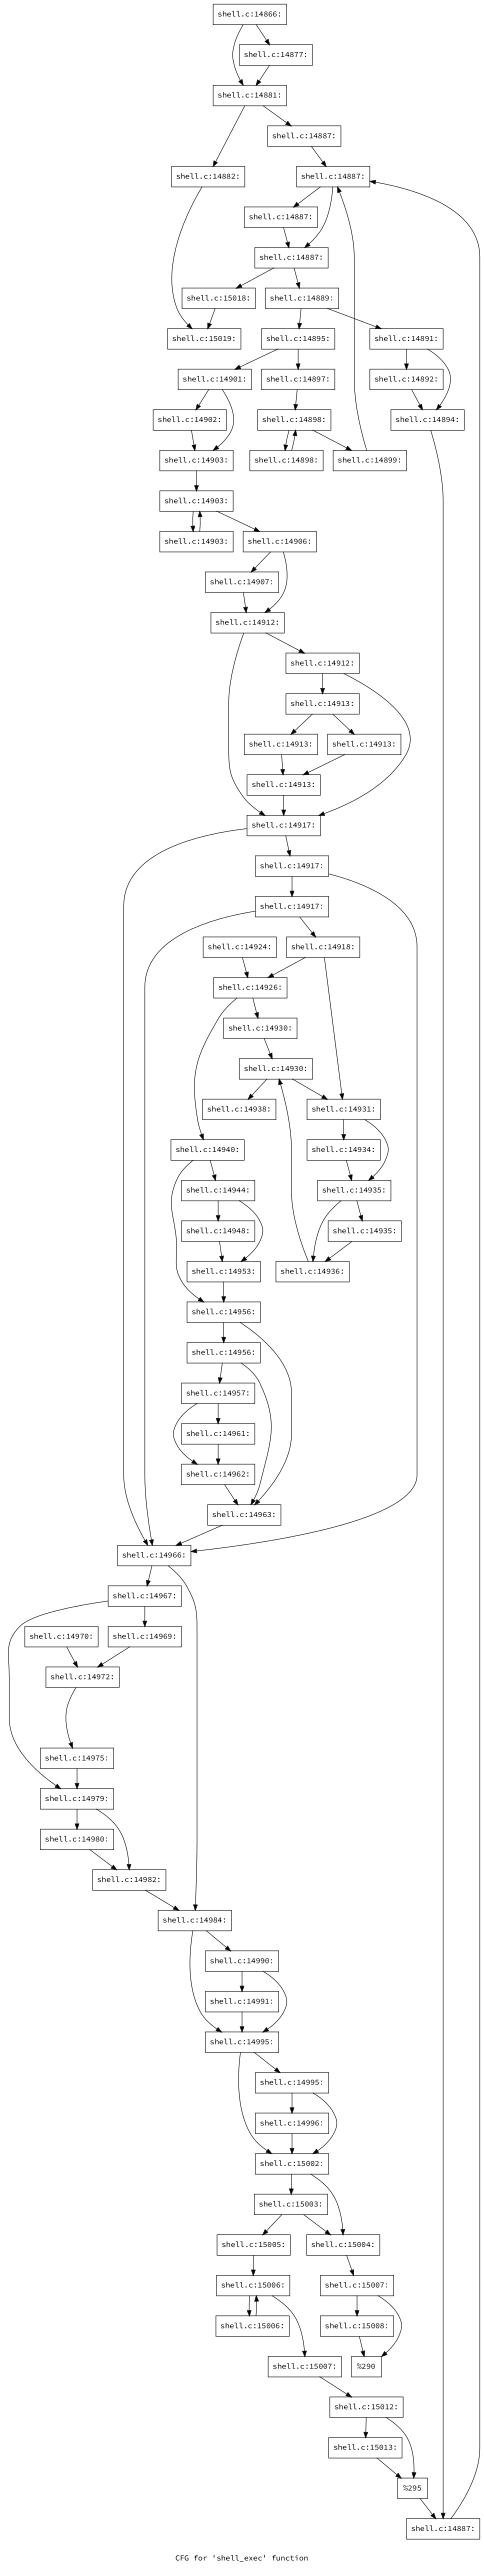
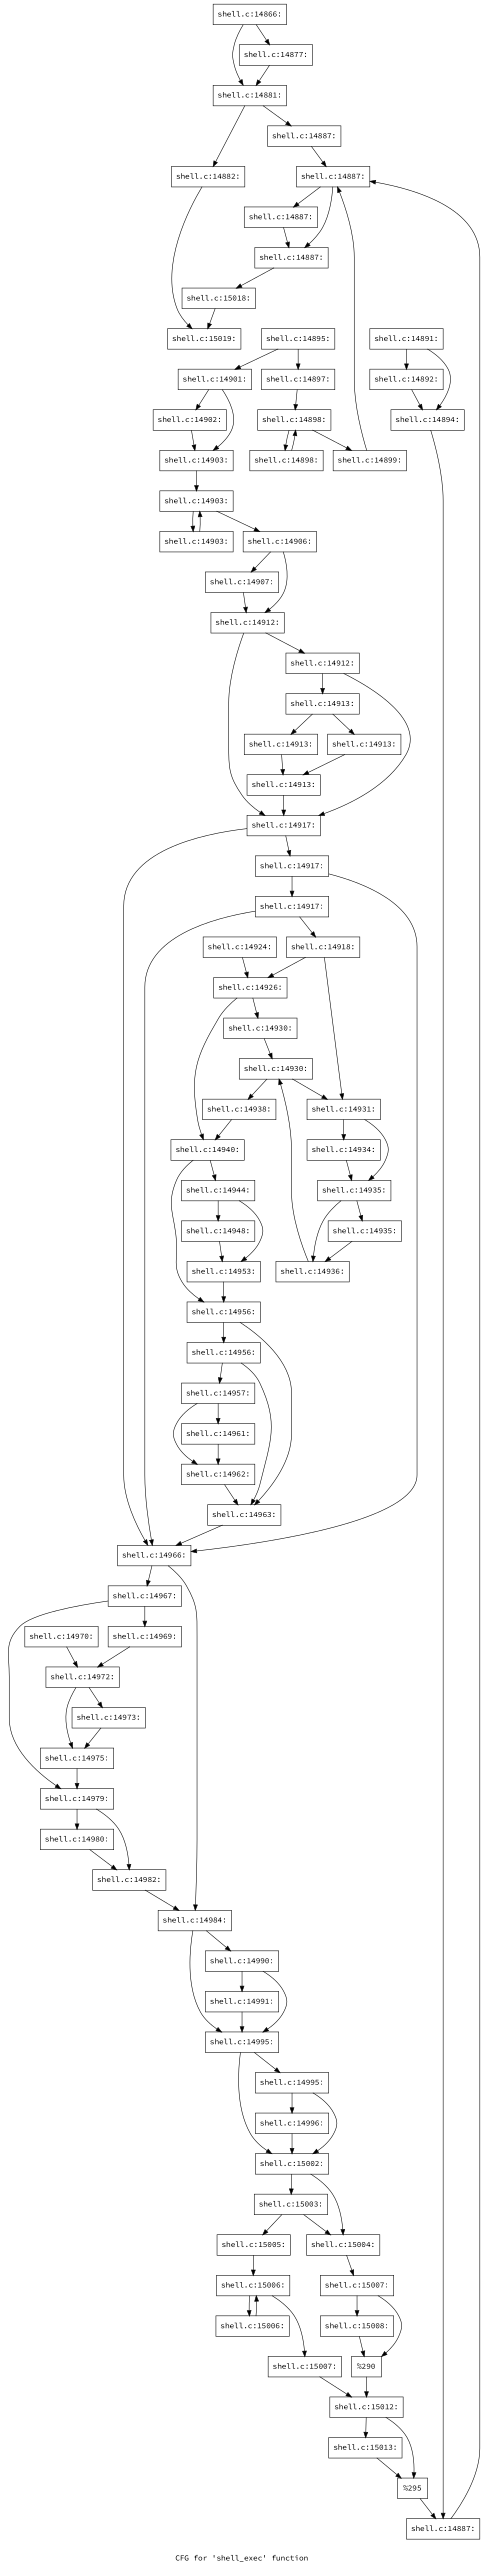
(302, 298) -> none
none -> (225, 1128)
none -> (109, 1718)
none -> (366, 2384)
